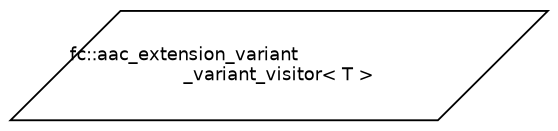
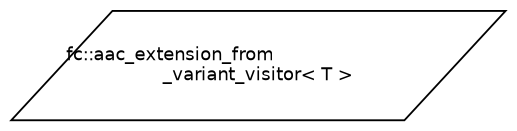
(279, 66) -> (258, 66)
